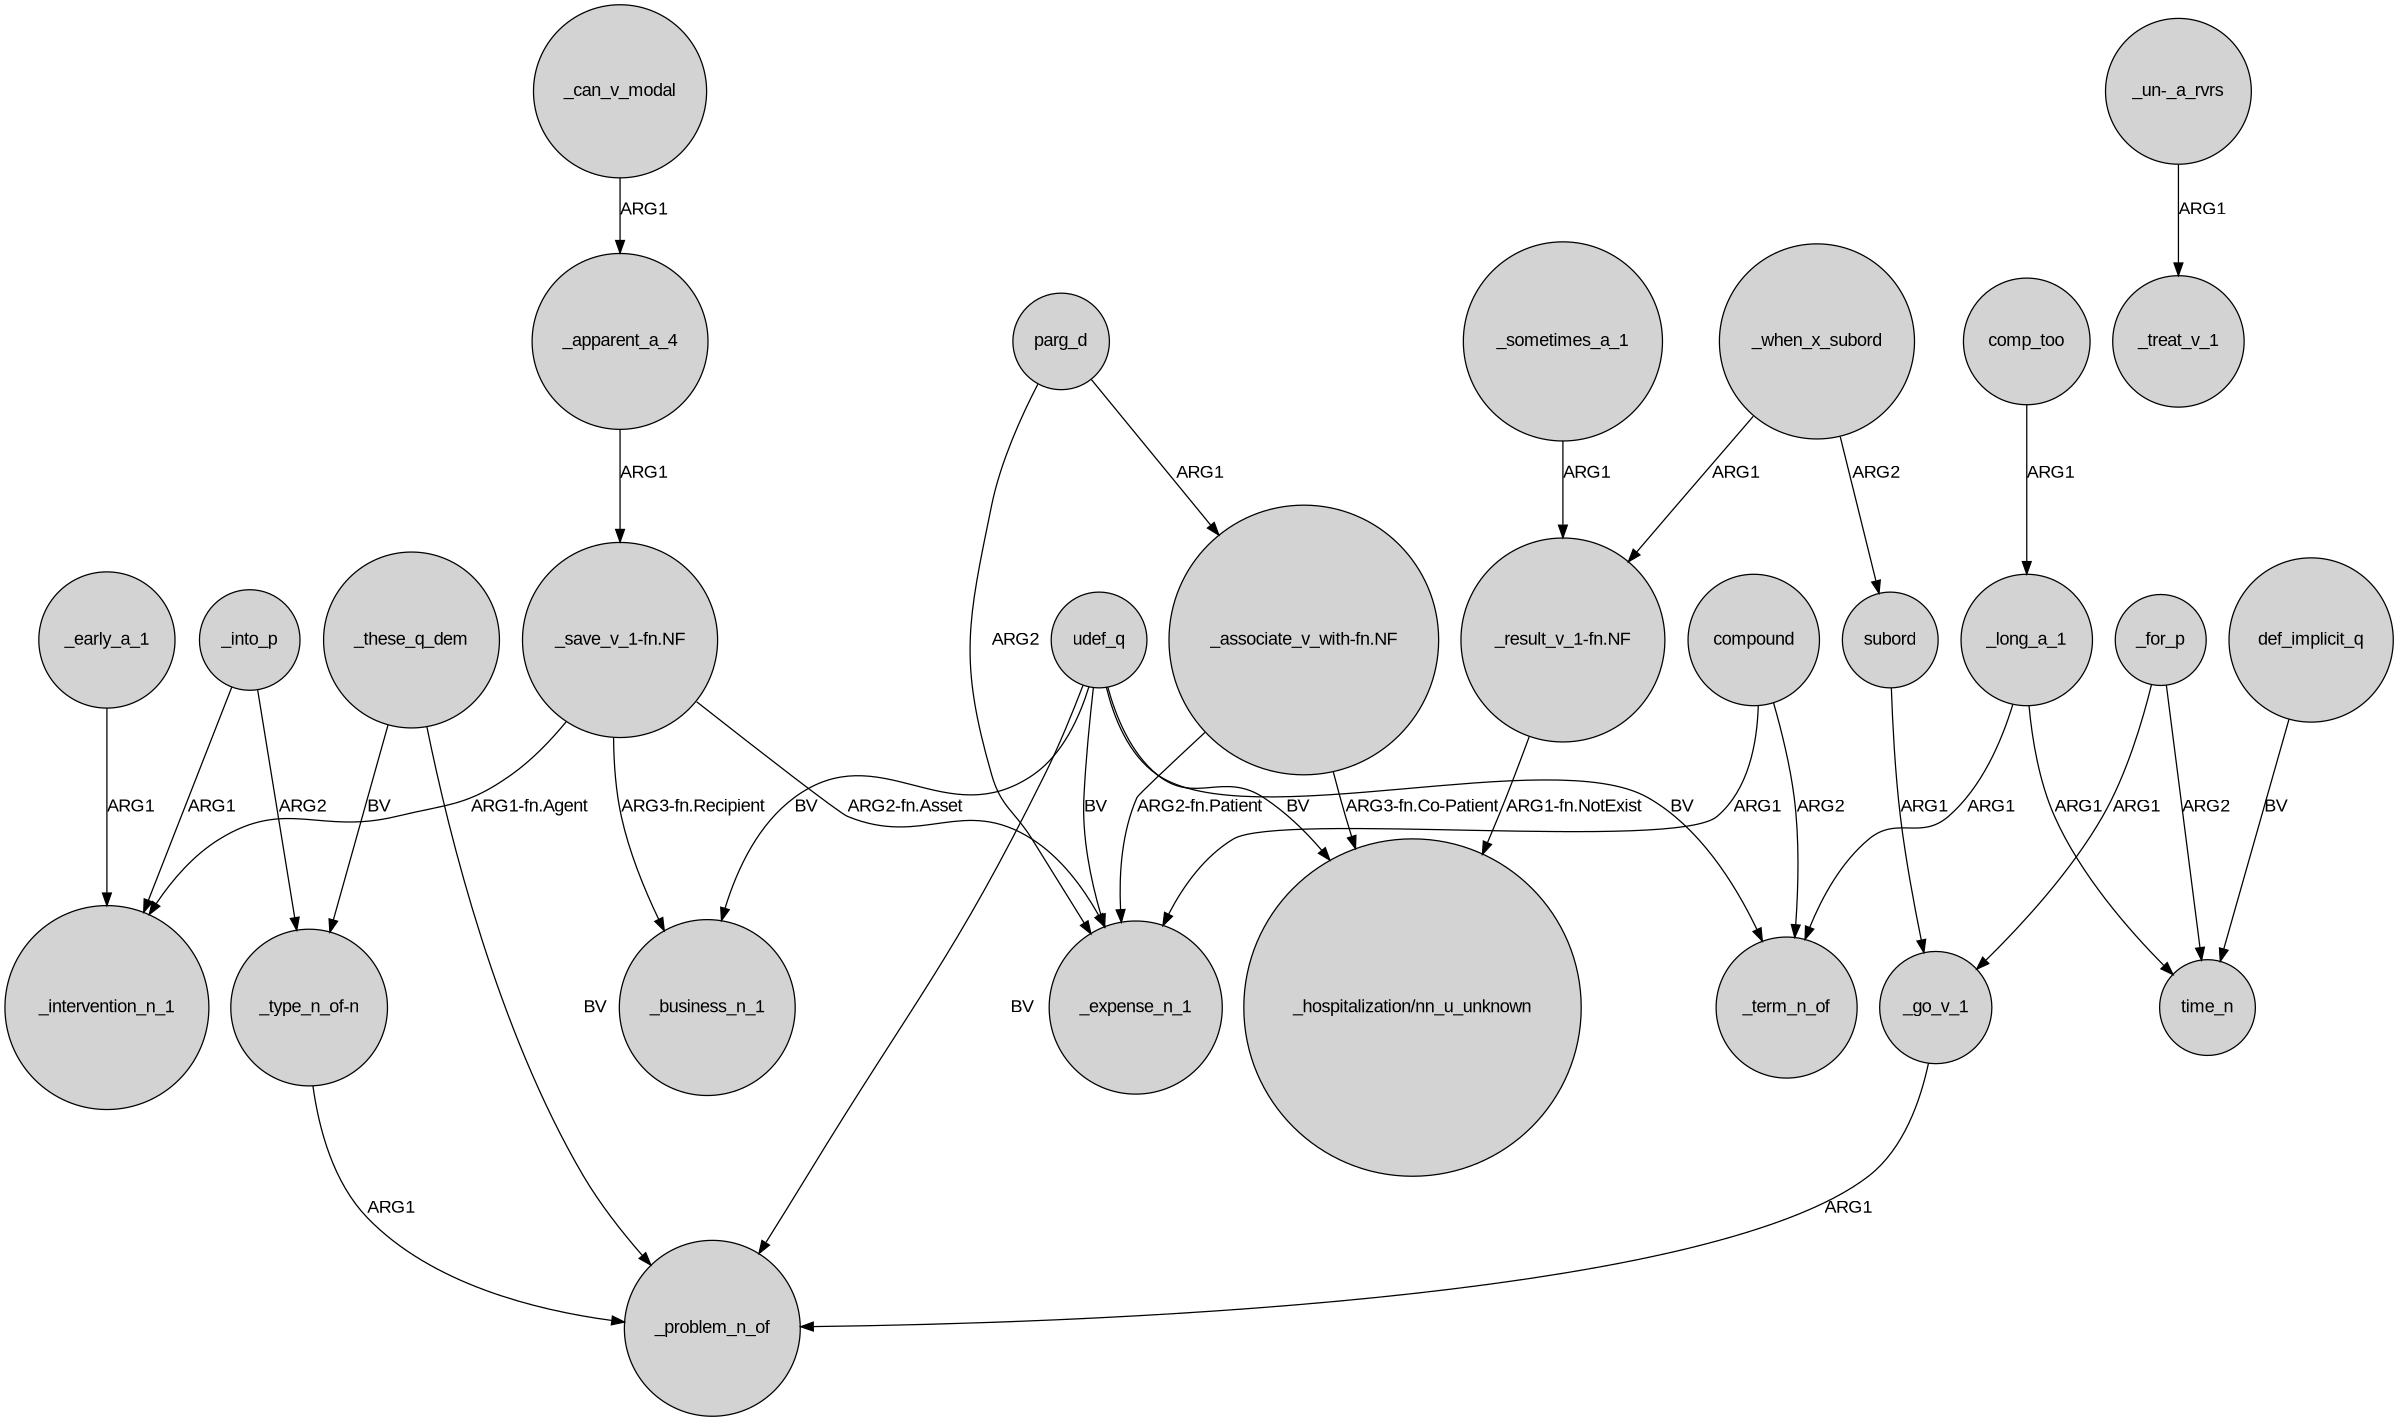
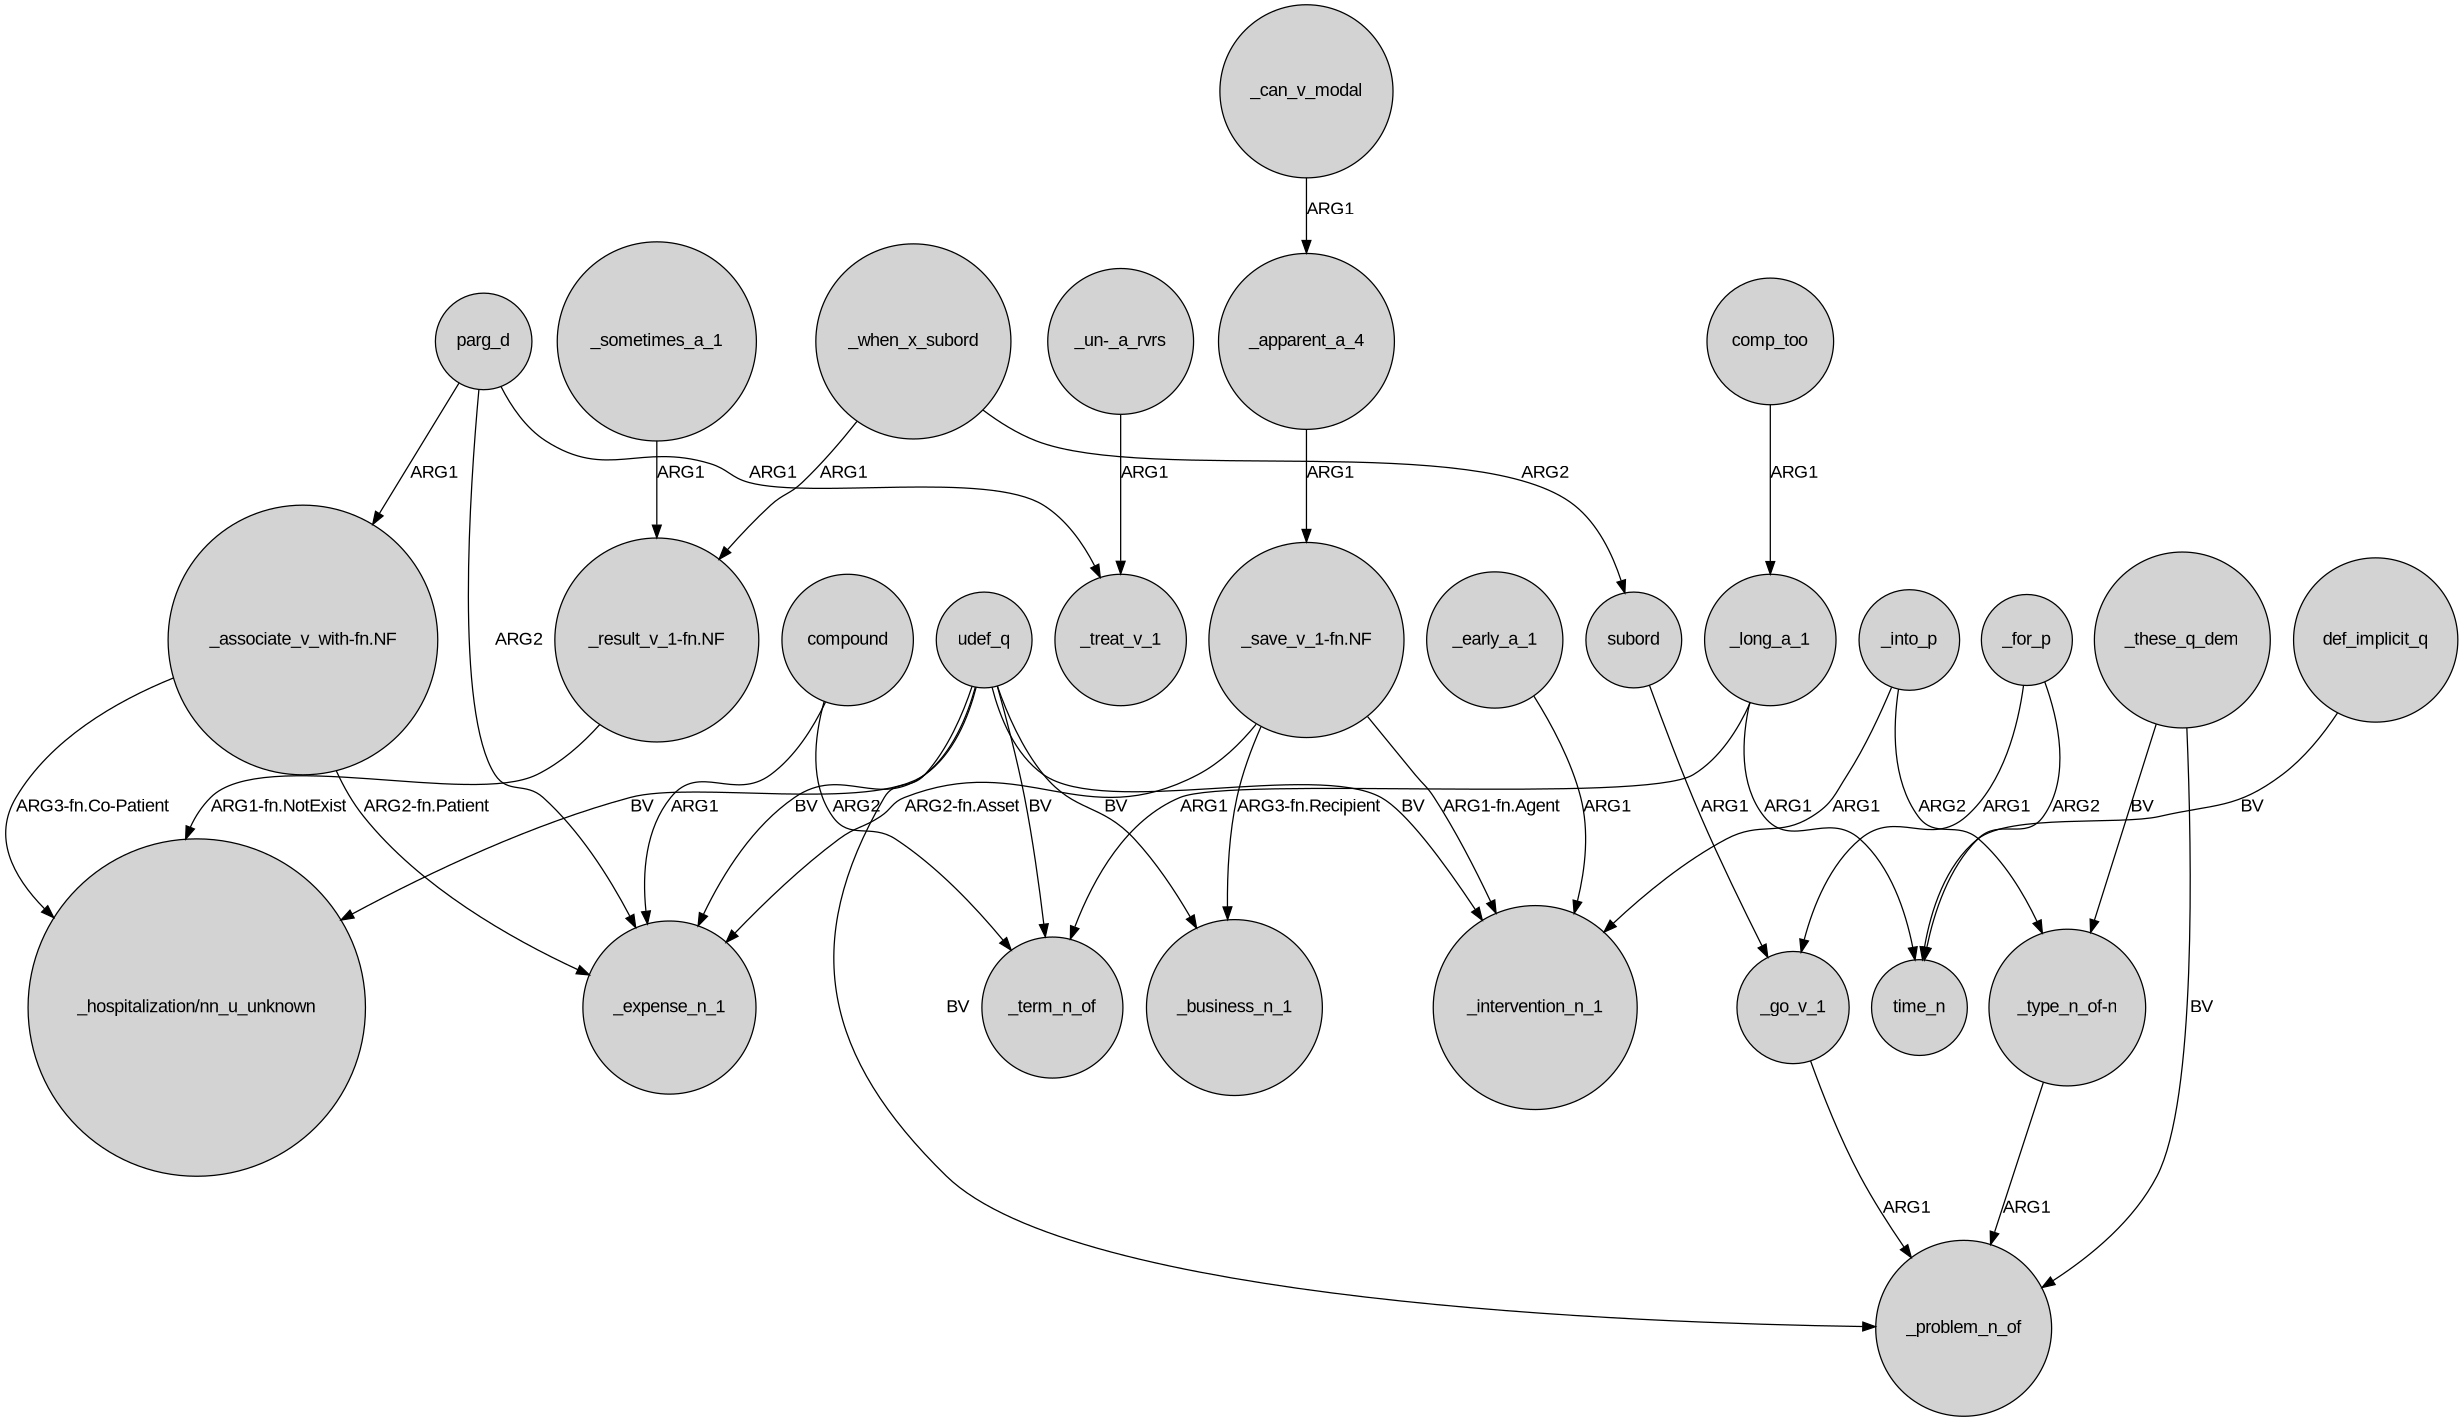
none -> (779, 487)
none -> (1086, 788)
